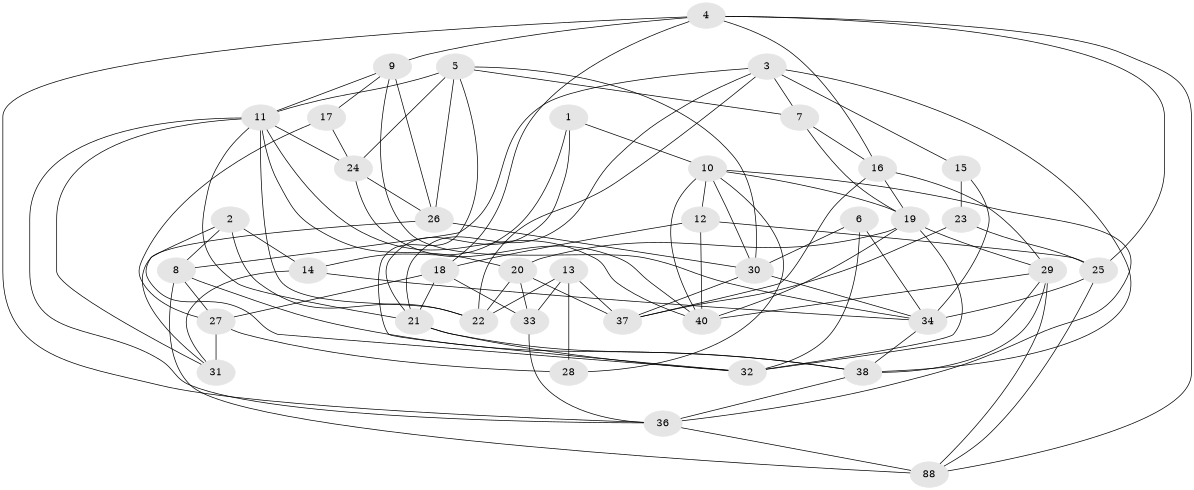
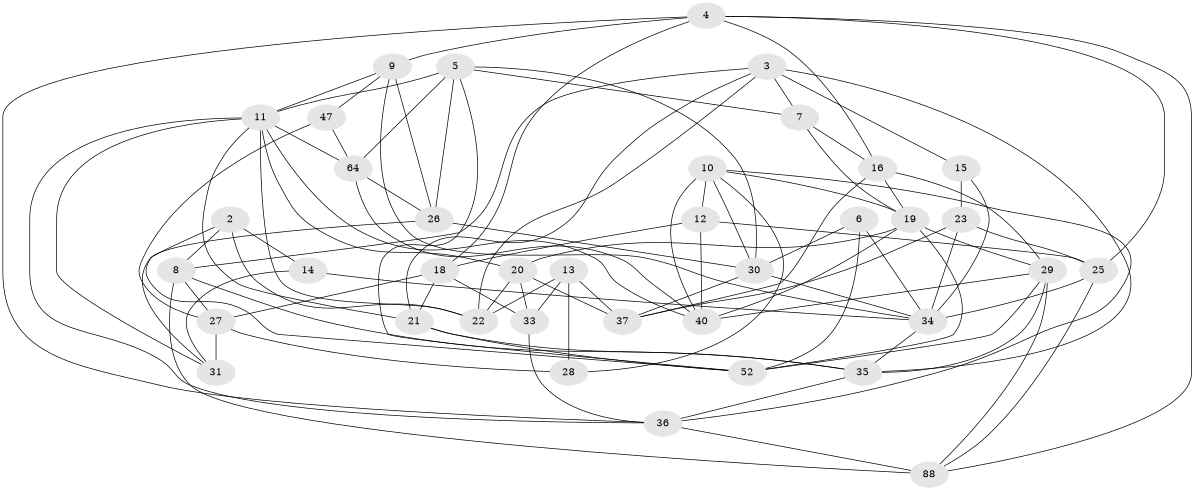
(327, 118) -> (327, 118)
(569, 118) -> none
(353, 169) -> (353, 169)
none -> (945, 271)
(747, 373) -> (747, 373)
(863, 373) -> (863, 373)
